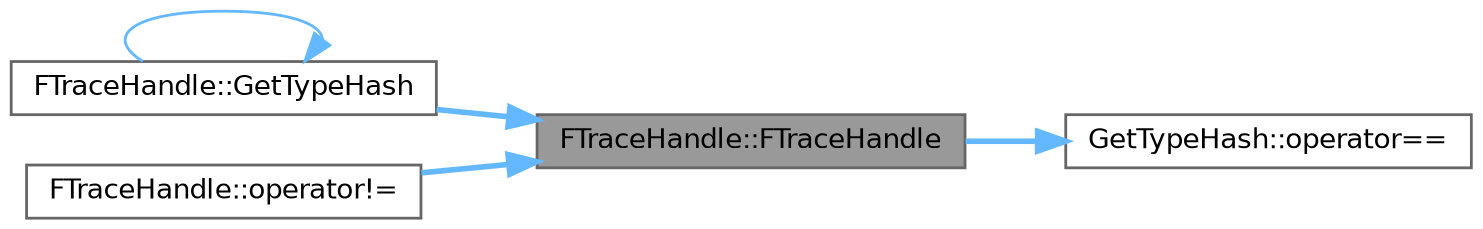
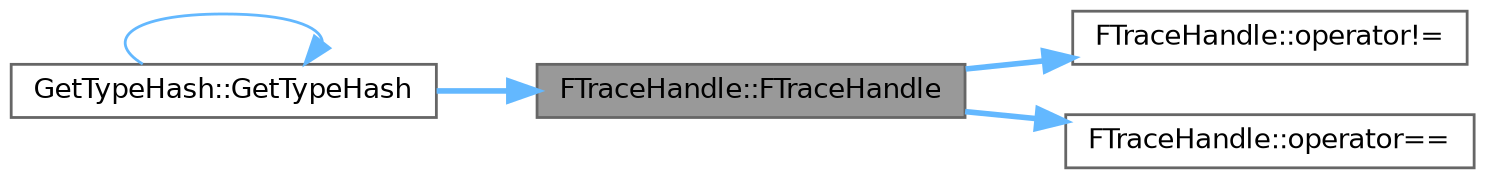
(224, 88) -> (224, 91)
(1269, 141) -> (1270, 141)
(465, 169) -> (1005, 65)
